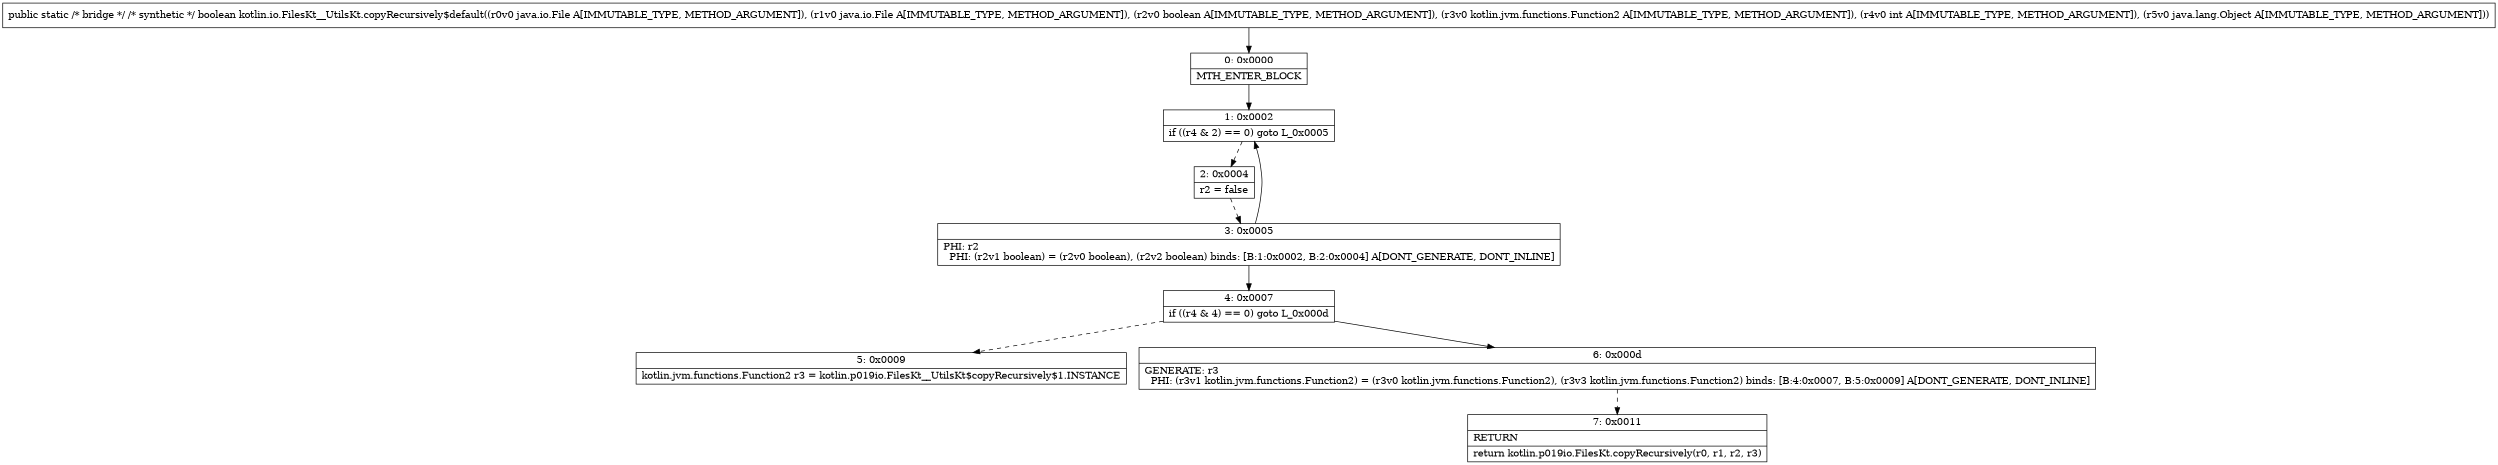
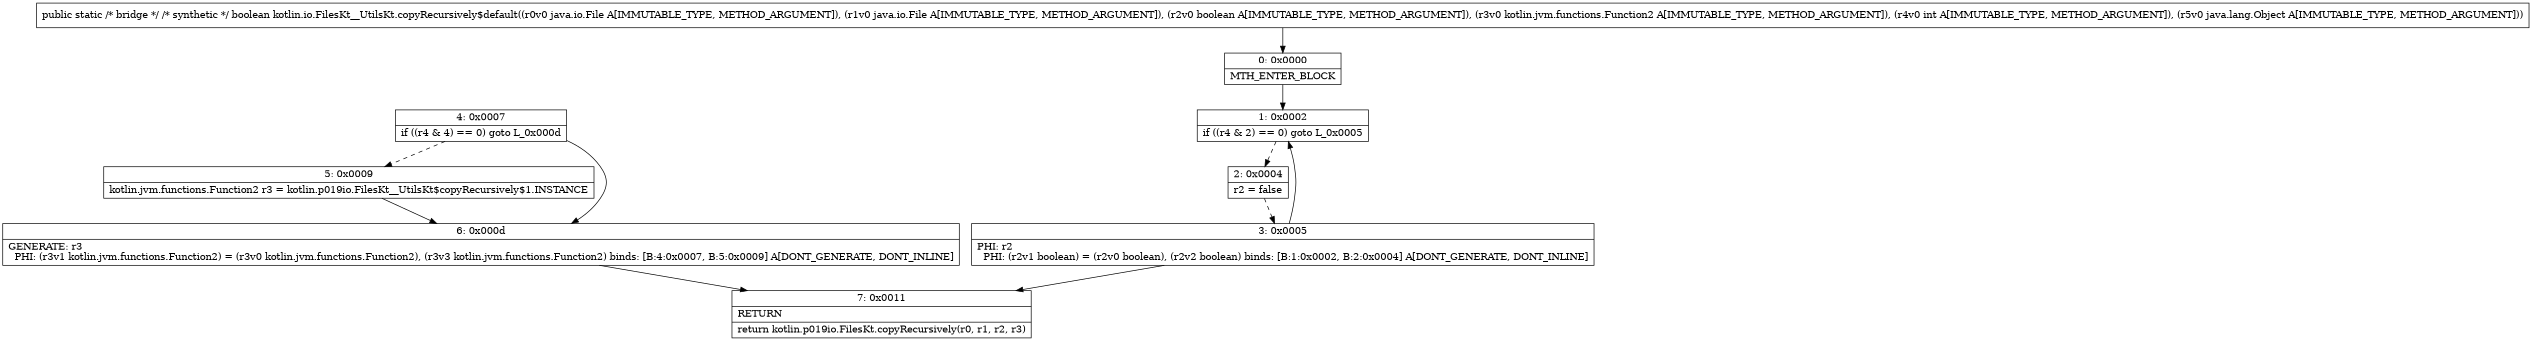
none -> (406, 209)
(1249, 275) -> (1094, 277)
(1617, 398) -> (670, 277)
